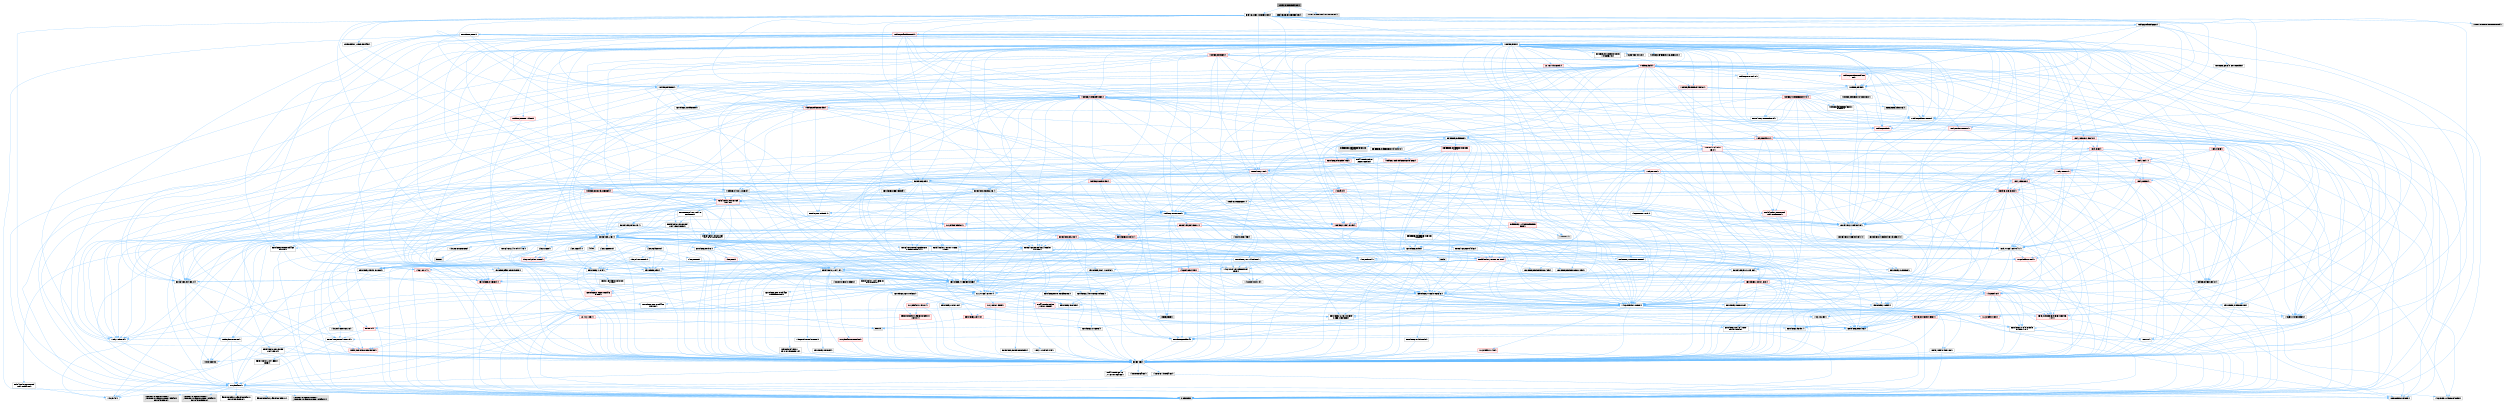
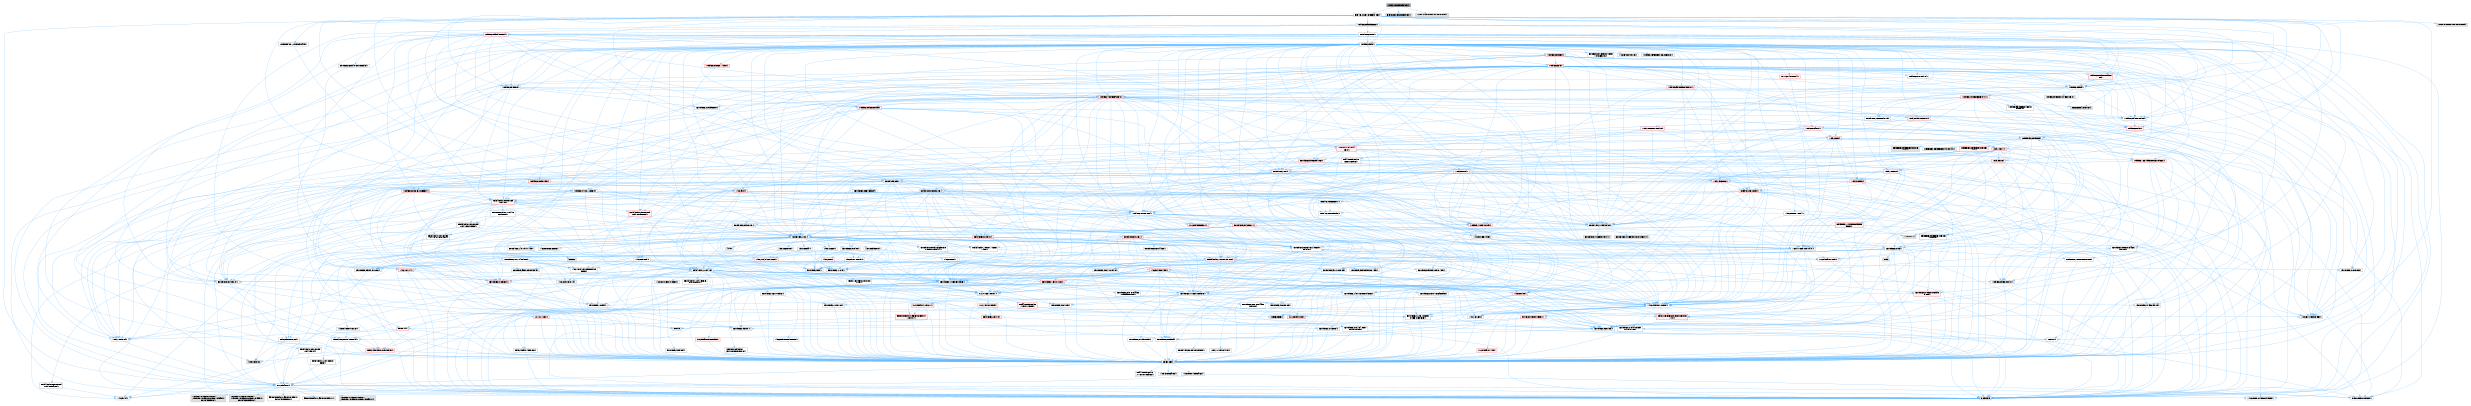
(2180, 155) -> (1999, 154)
(1502, 187) -> (2004, 203)
